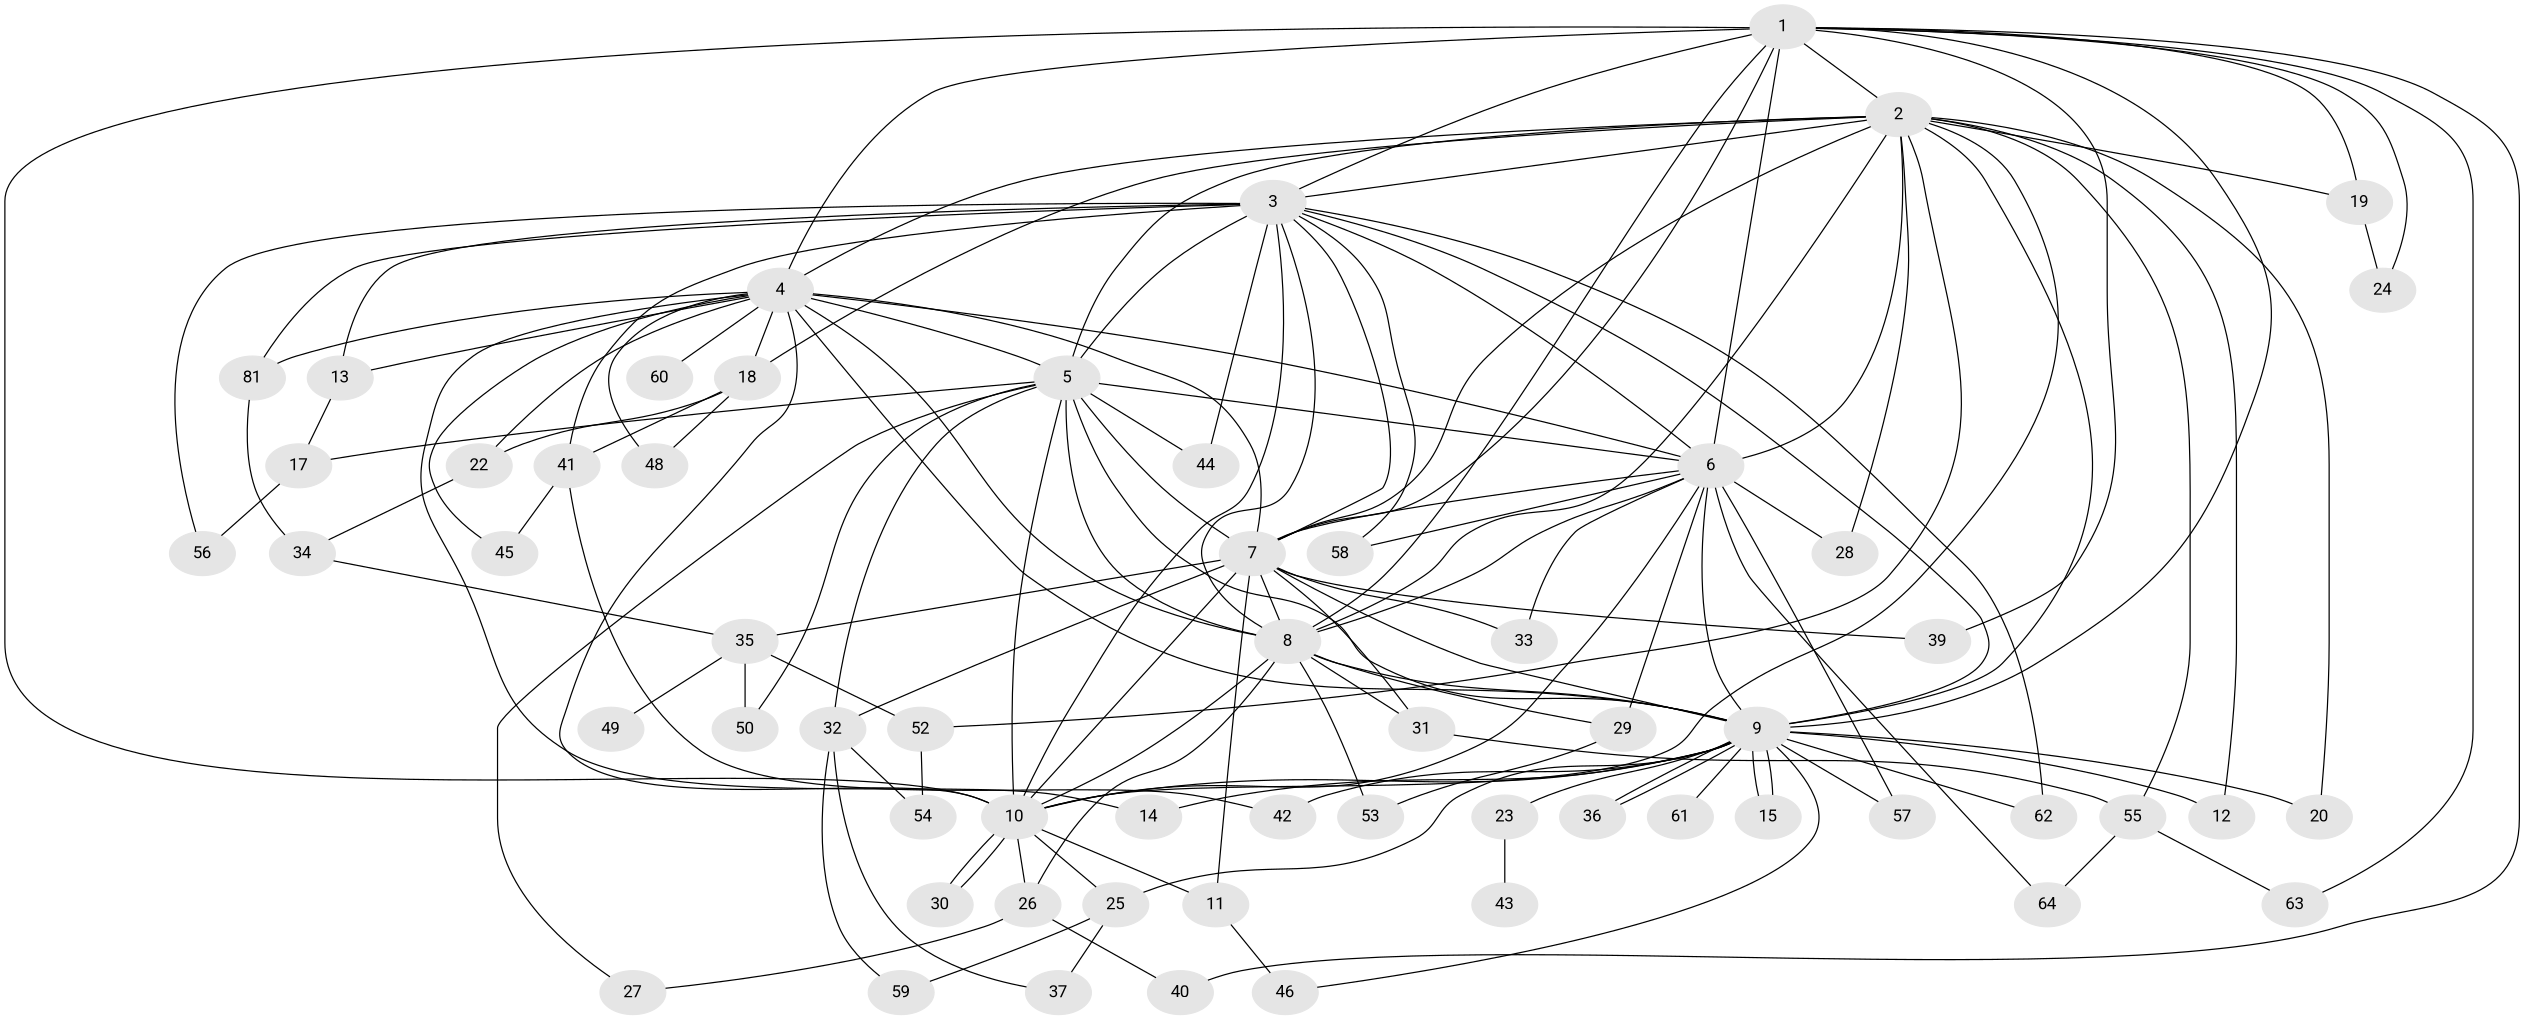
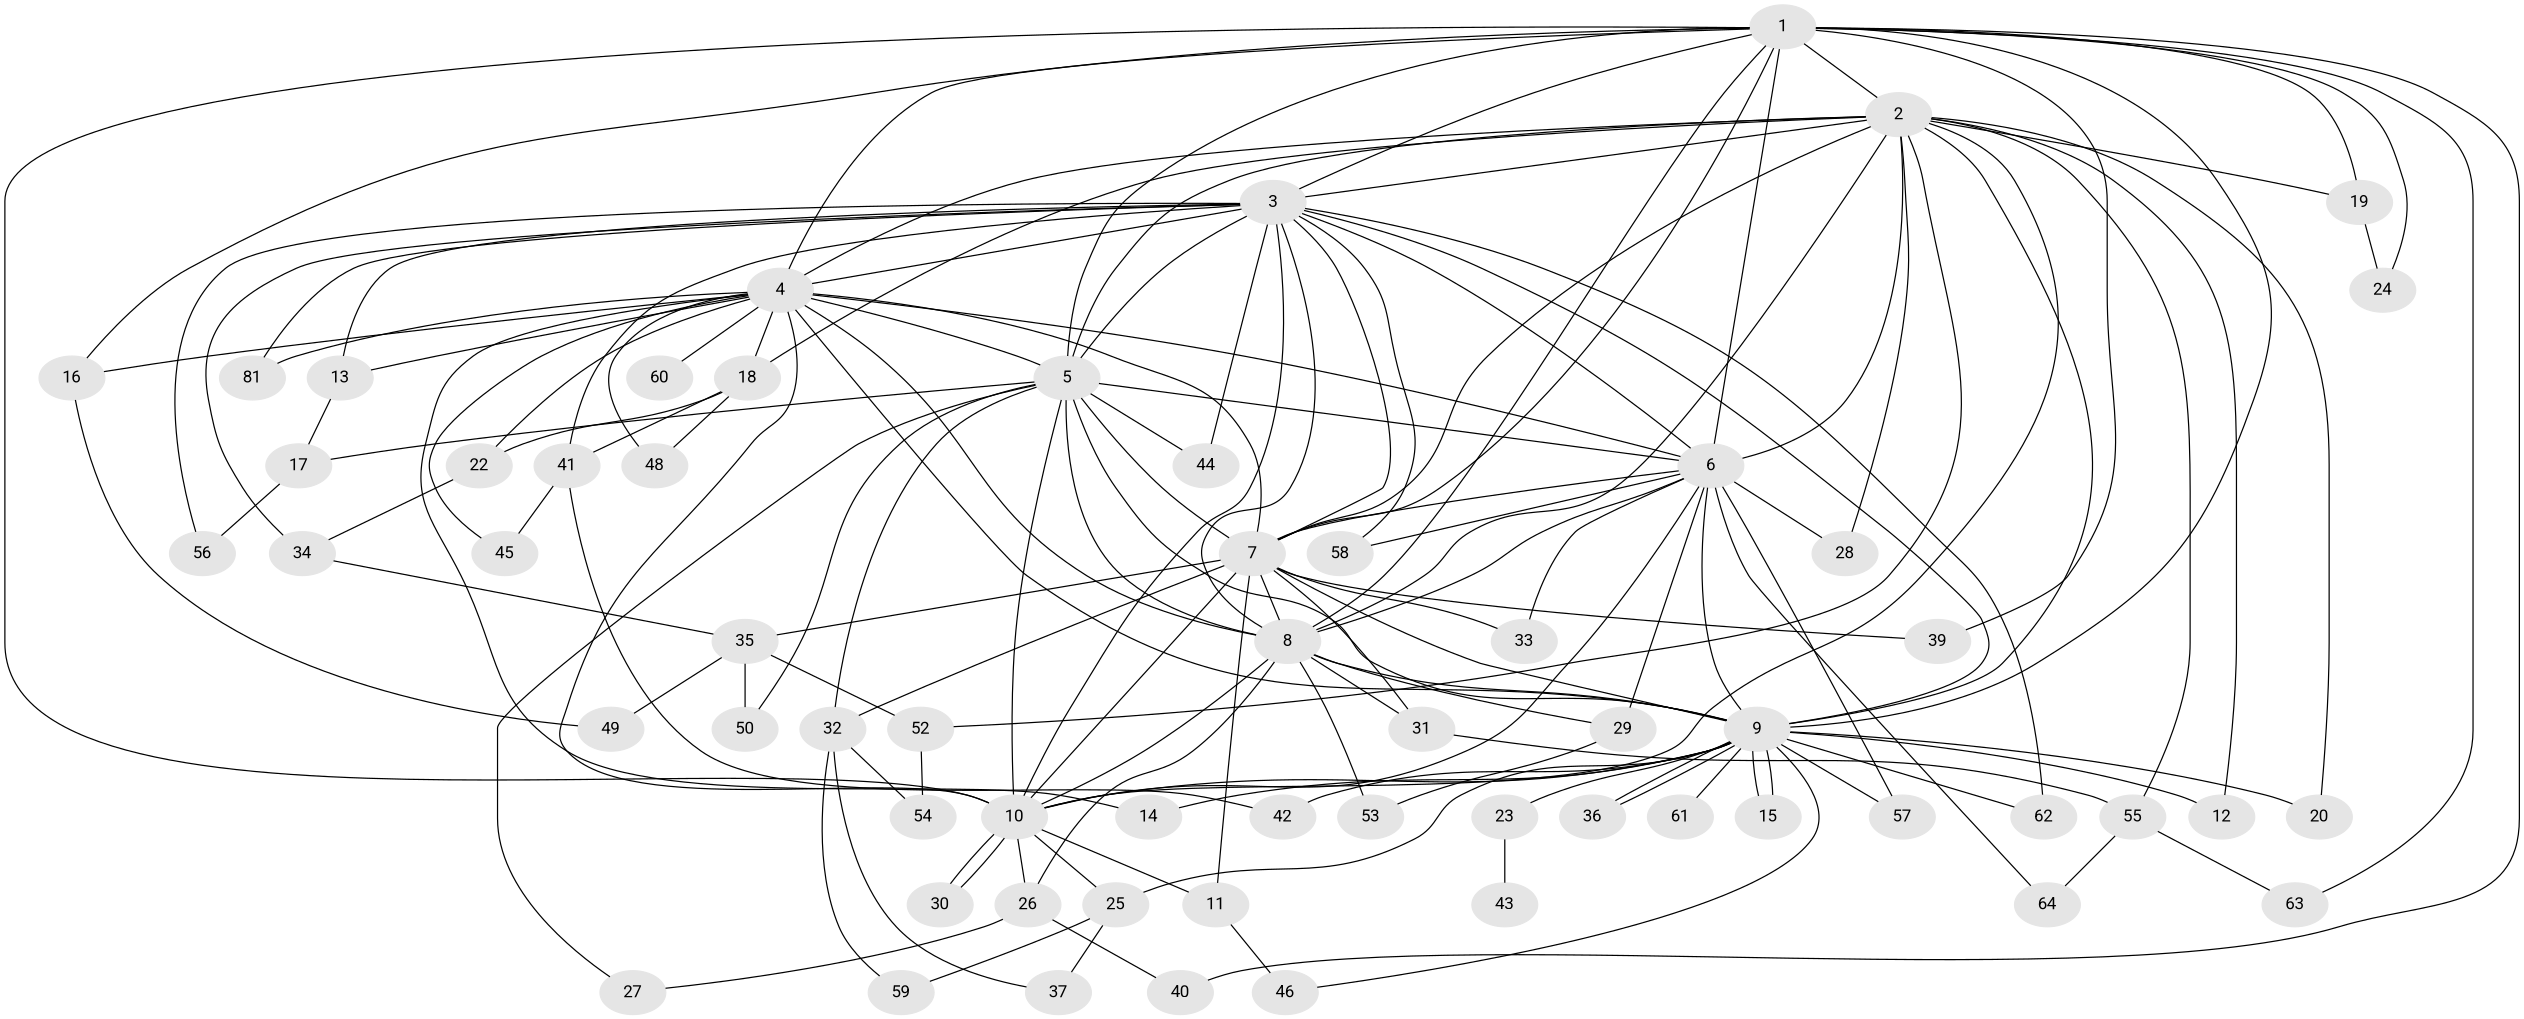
none -> (1341, 88)
none -> (1027, 246)
none -> (72, 378)
(251, 472) -> (378, 252)
